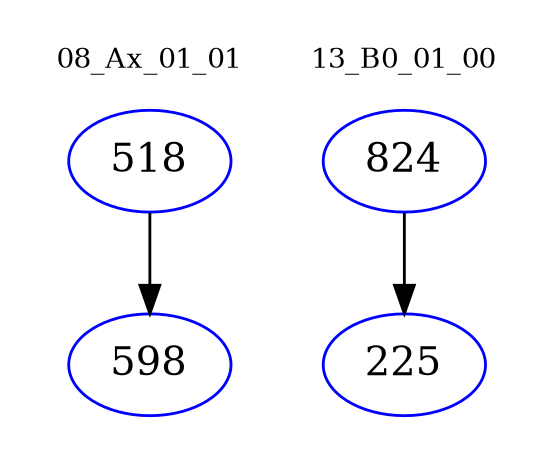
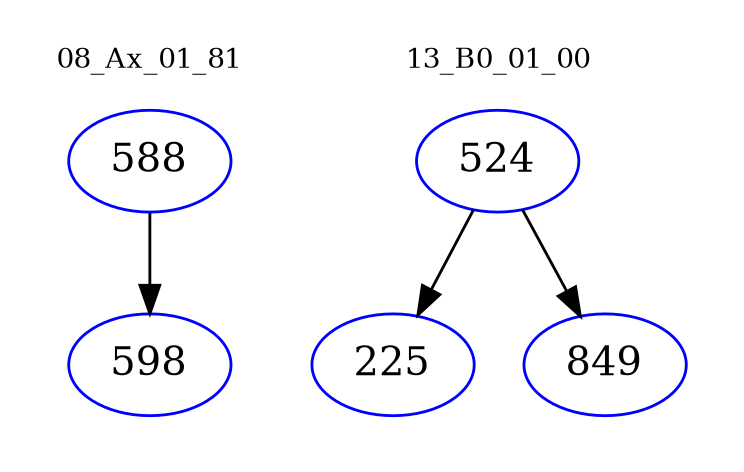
(150, 61) -> (150, 61)
(150, 161) -> (150, 161)
(404, 161) -> (498, 161)
none -> (605, 365)
